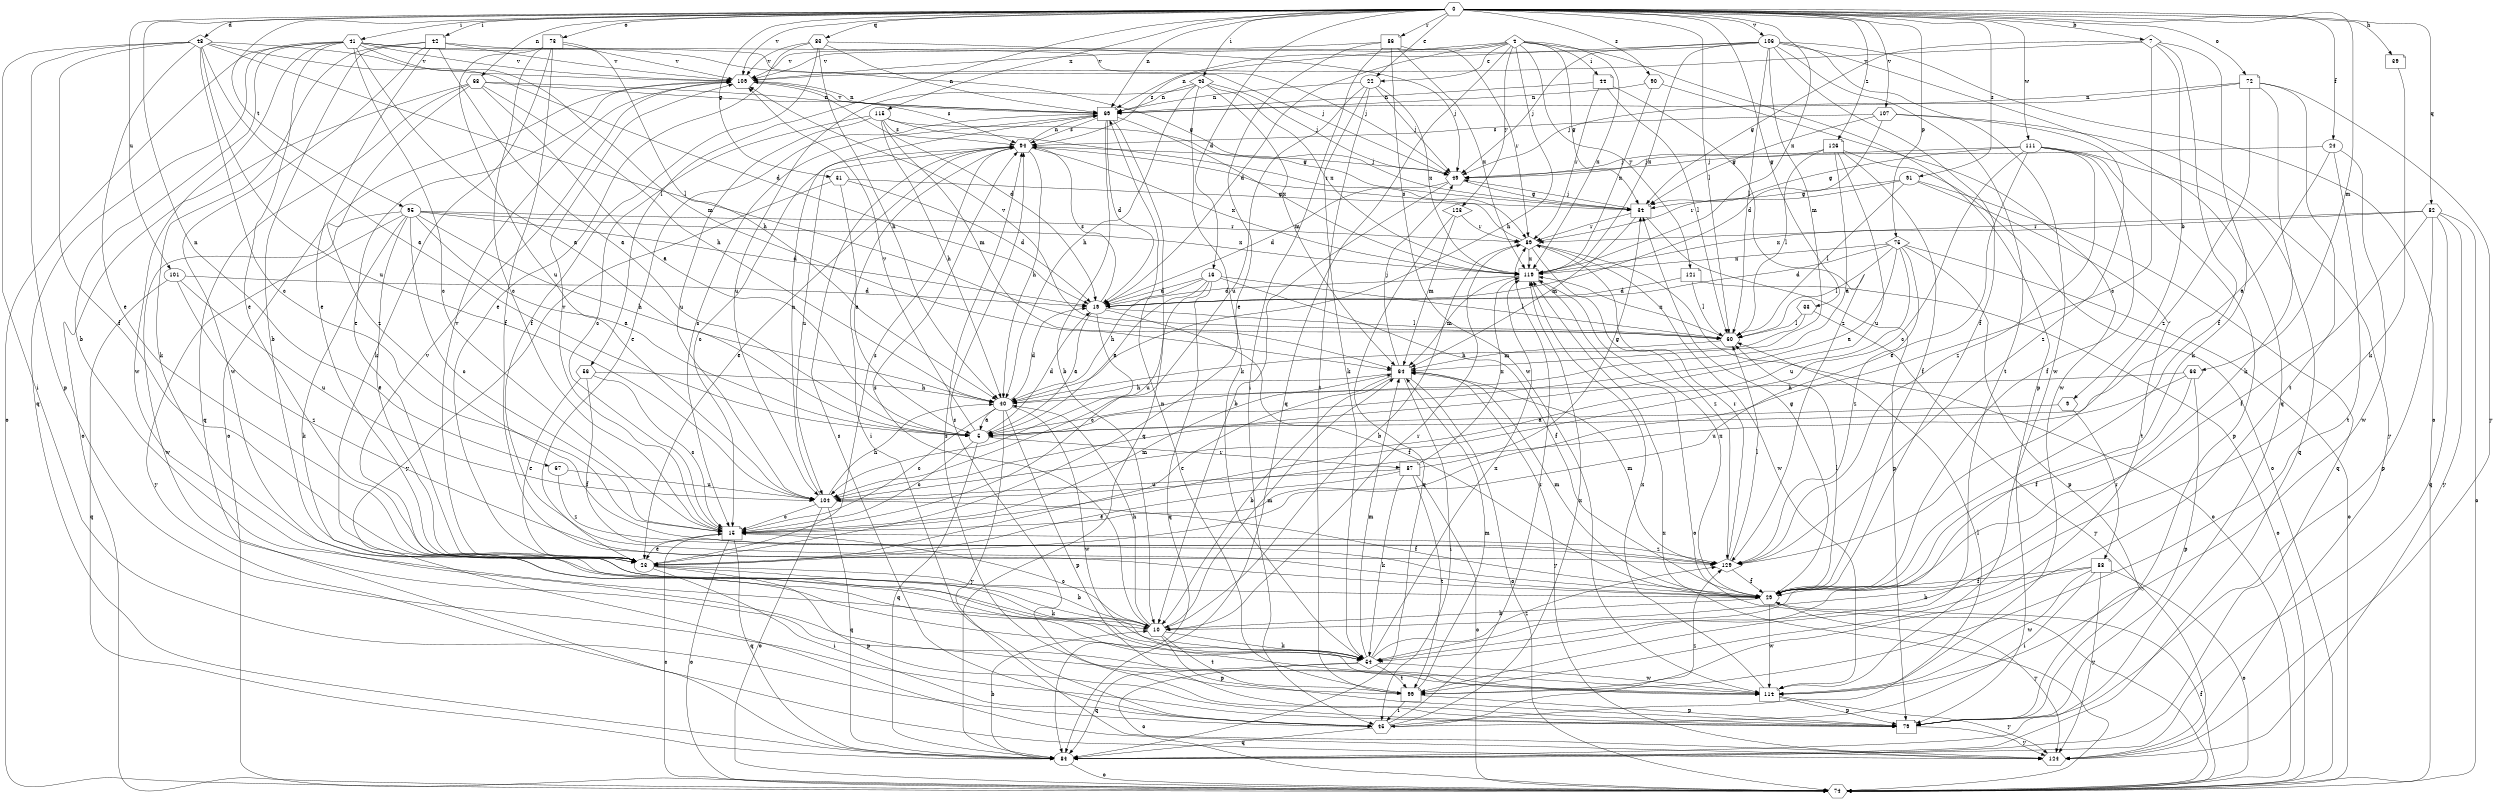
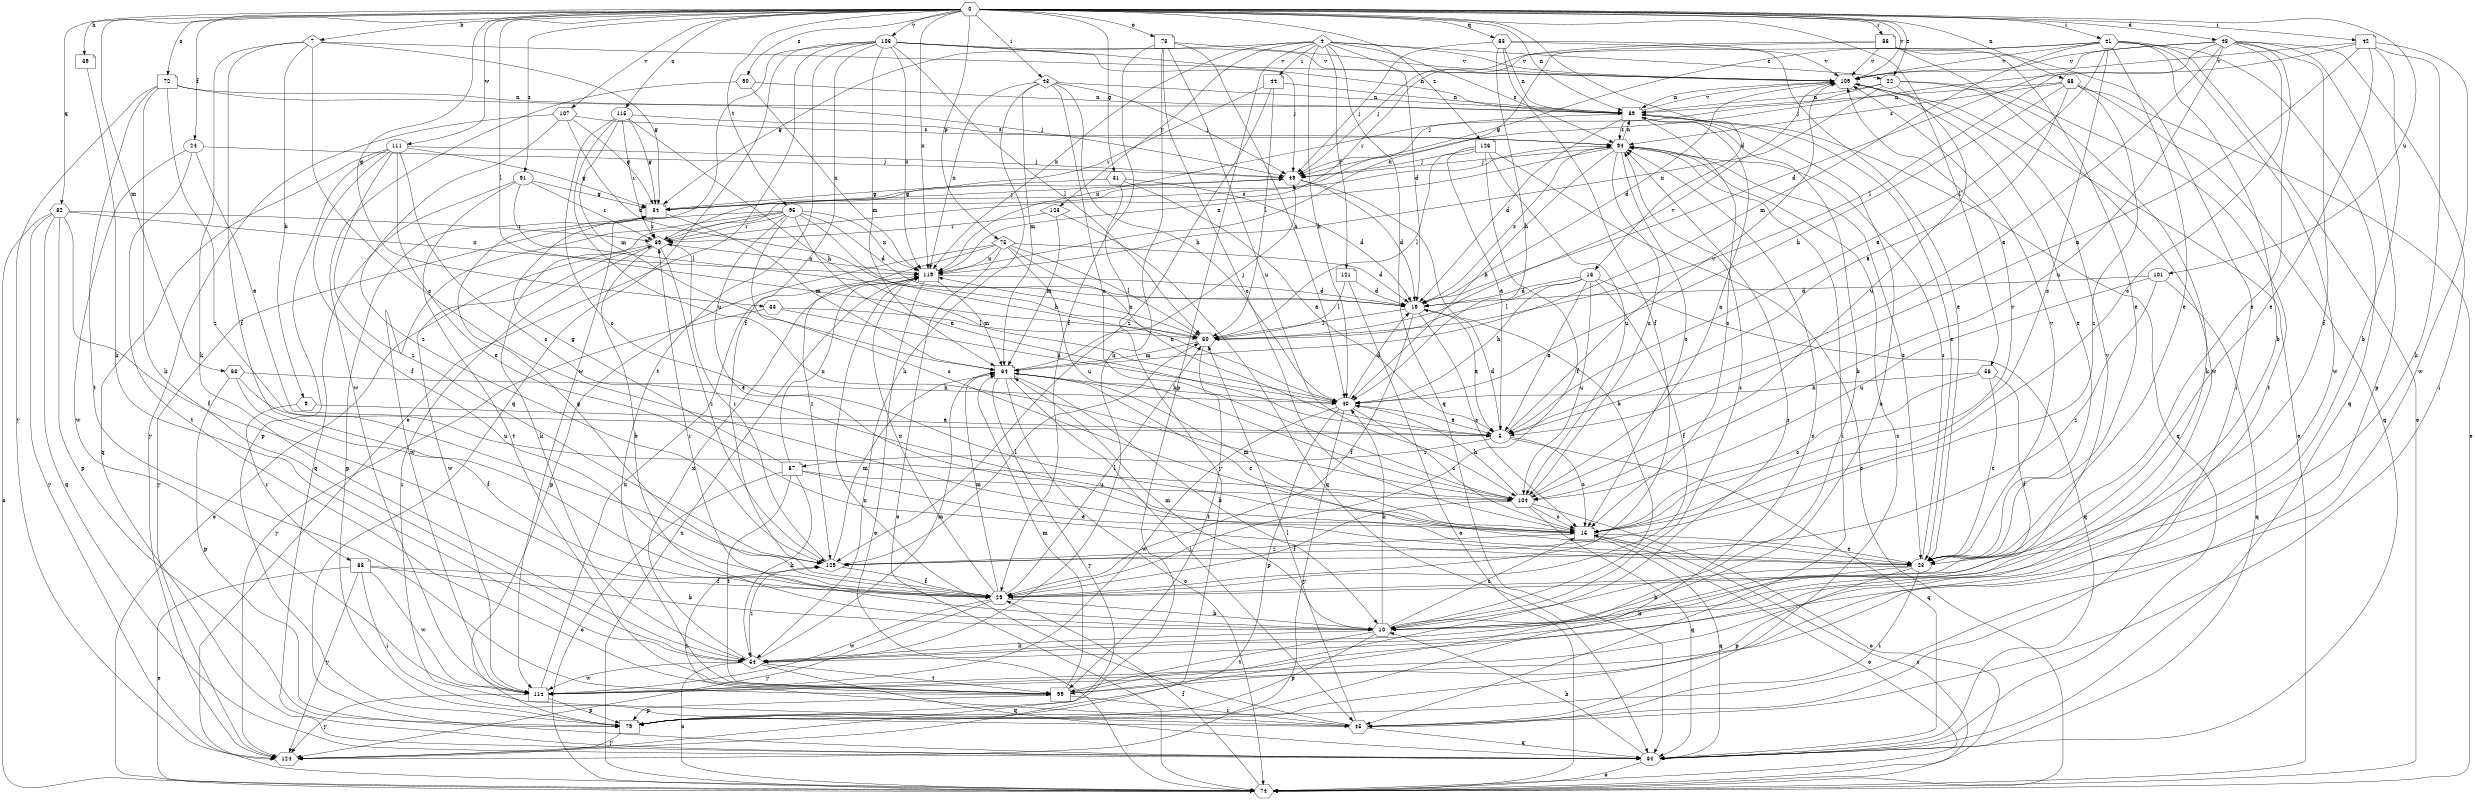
(558, 469) -> none
none -> (1208, 515)
